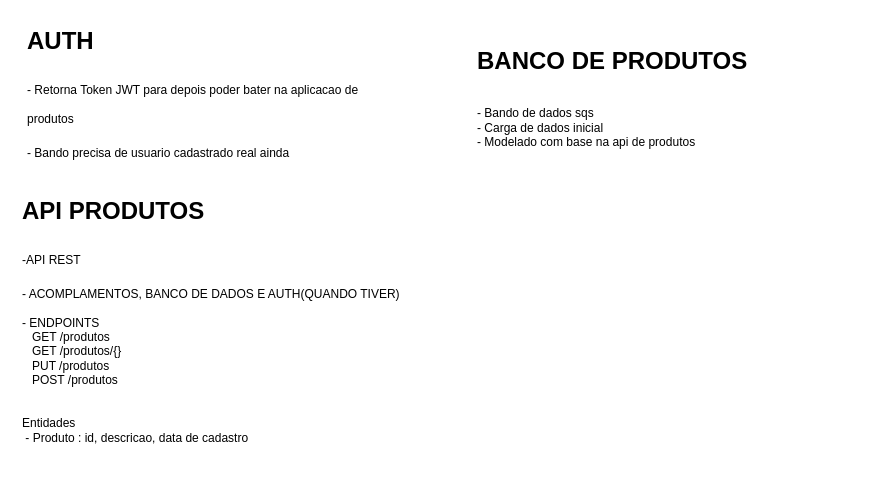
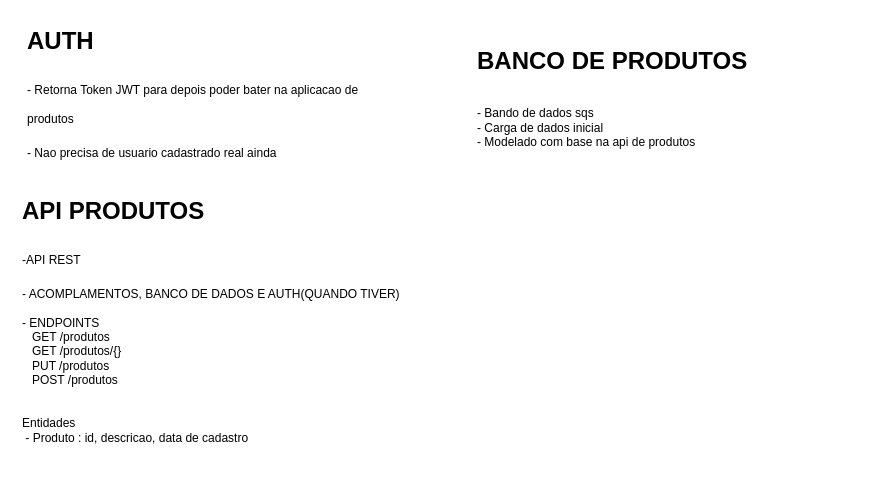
(217, 49) -> (217, 49)
